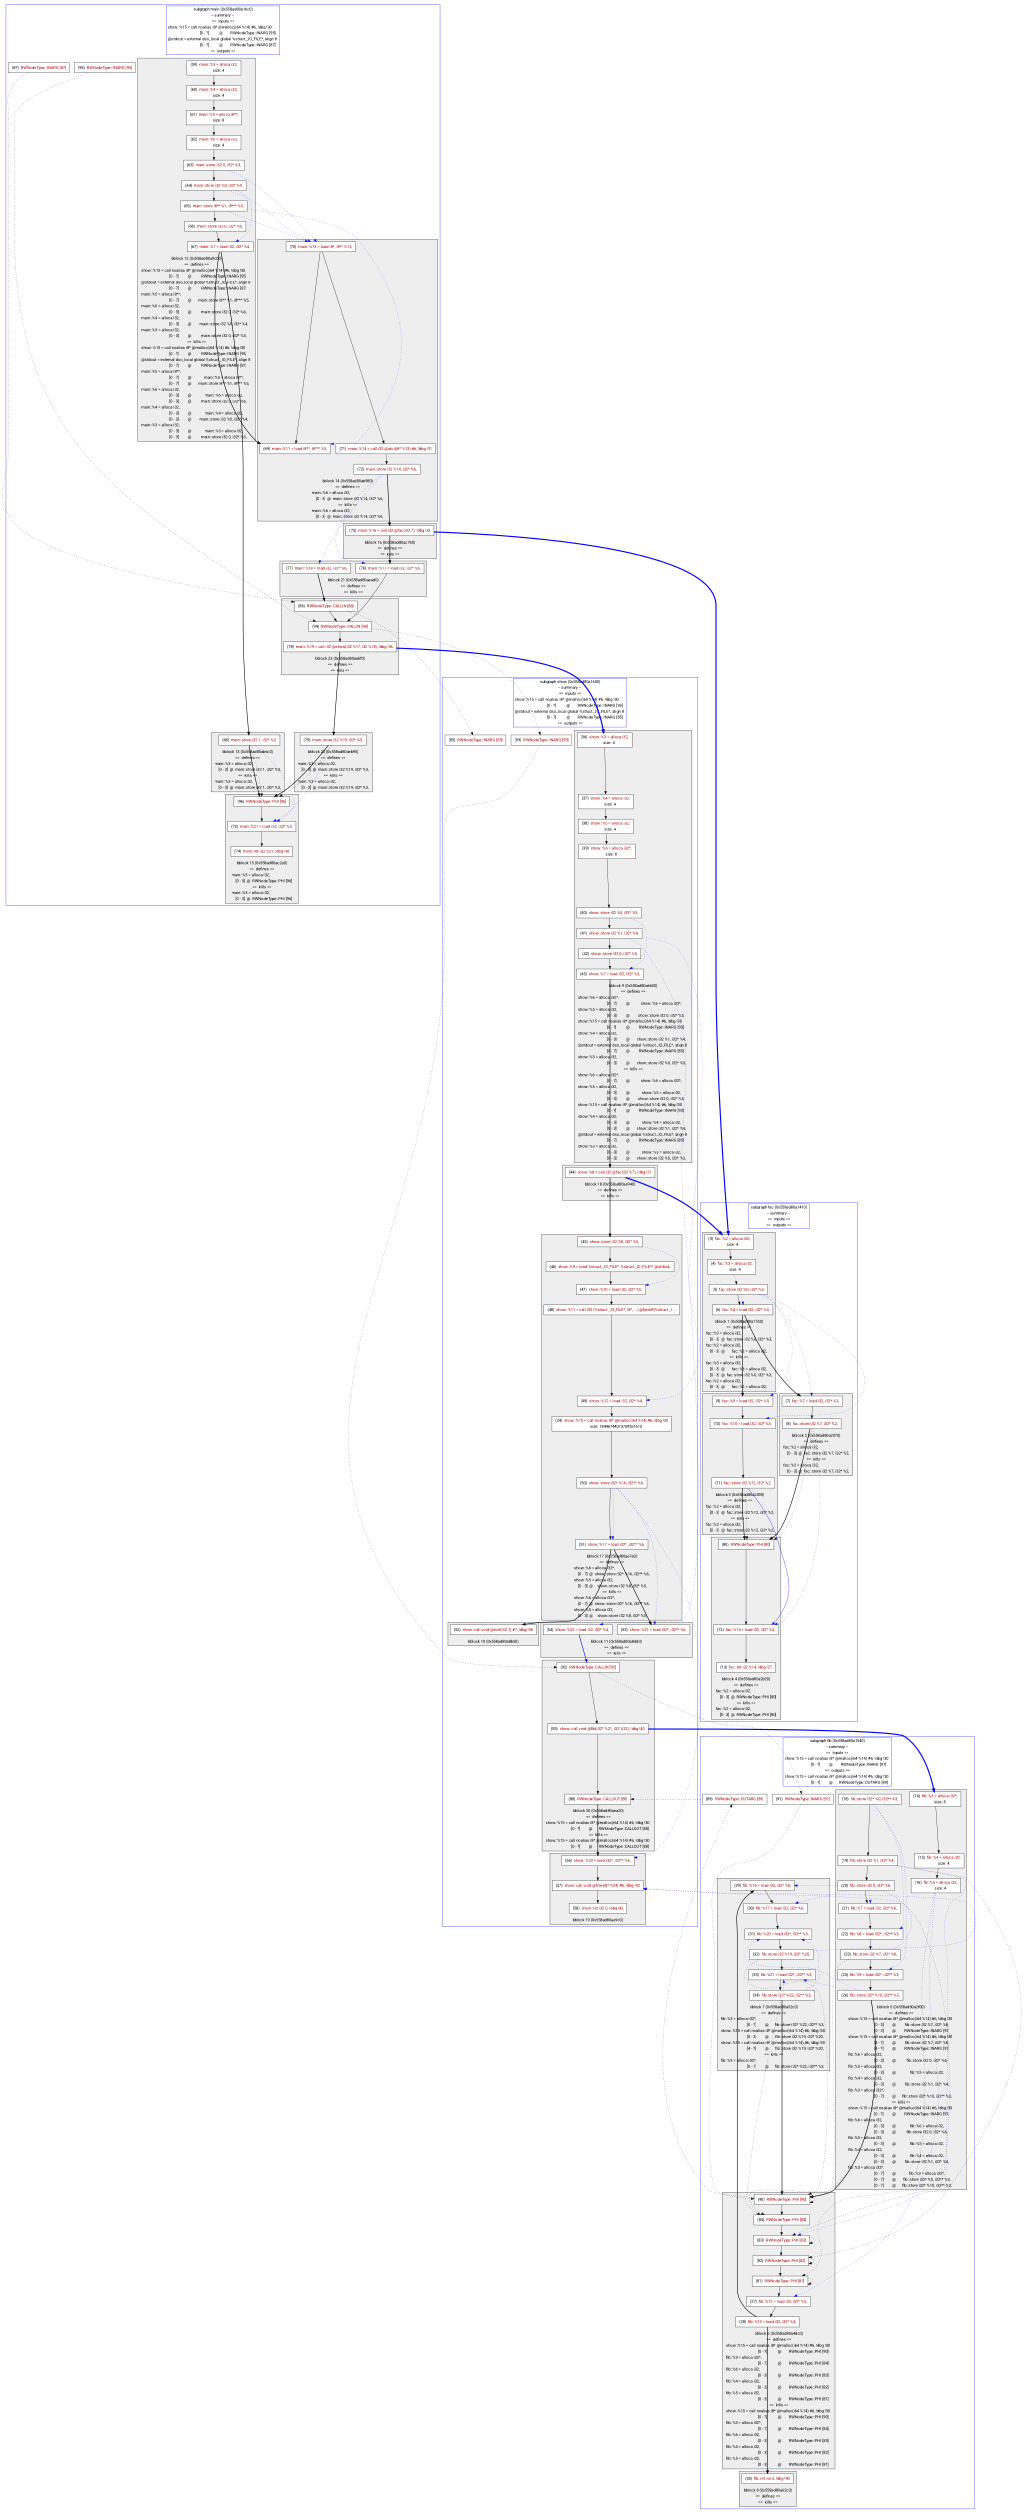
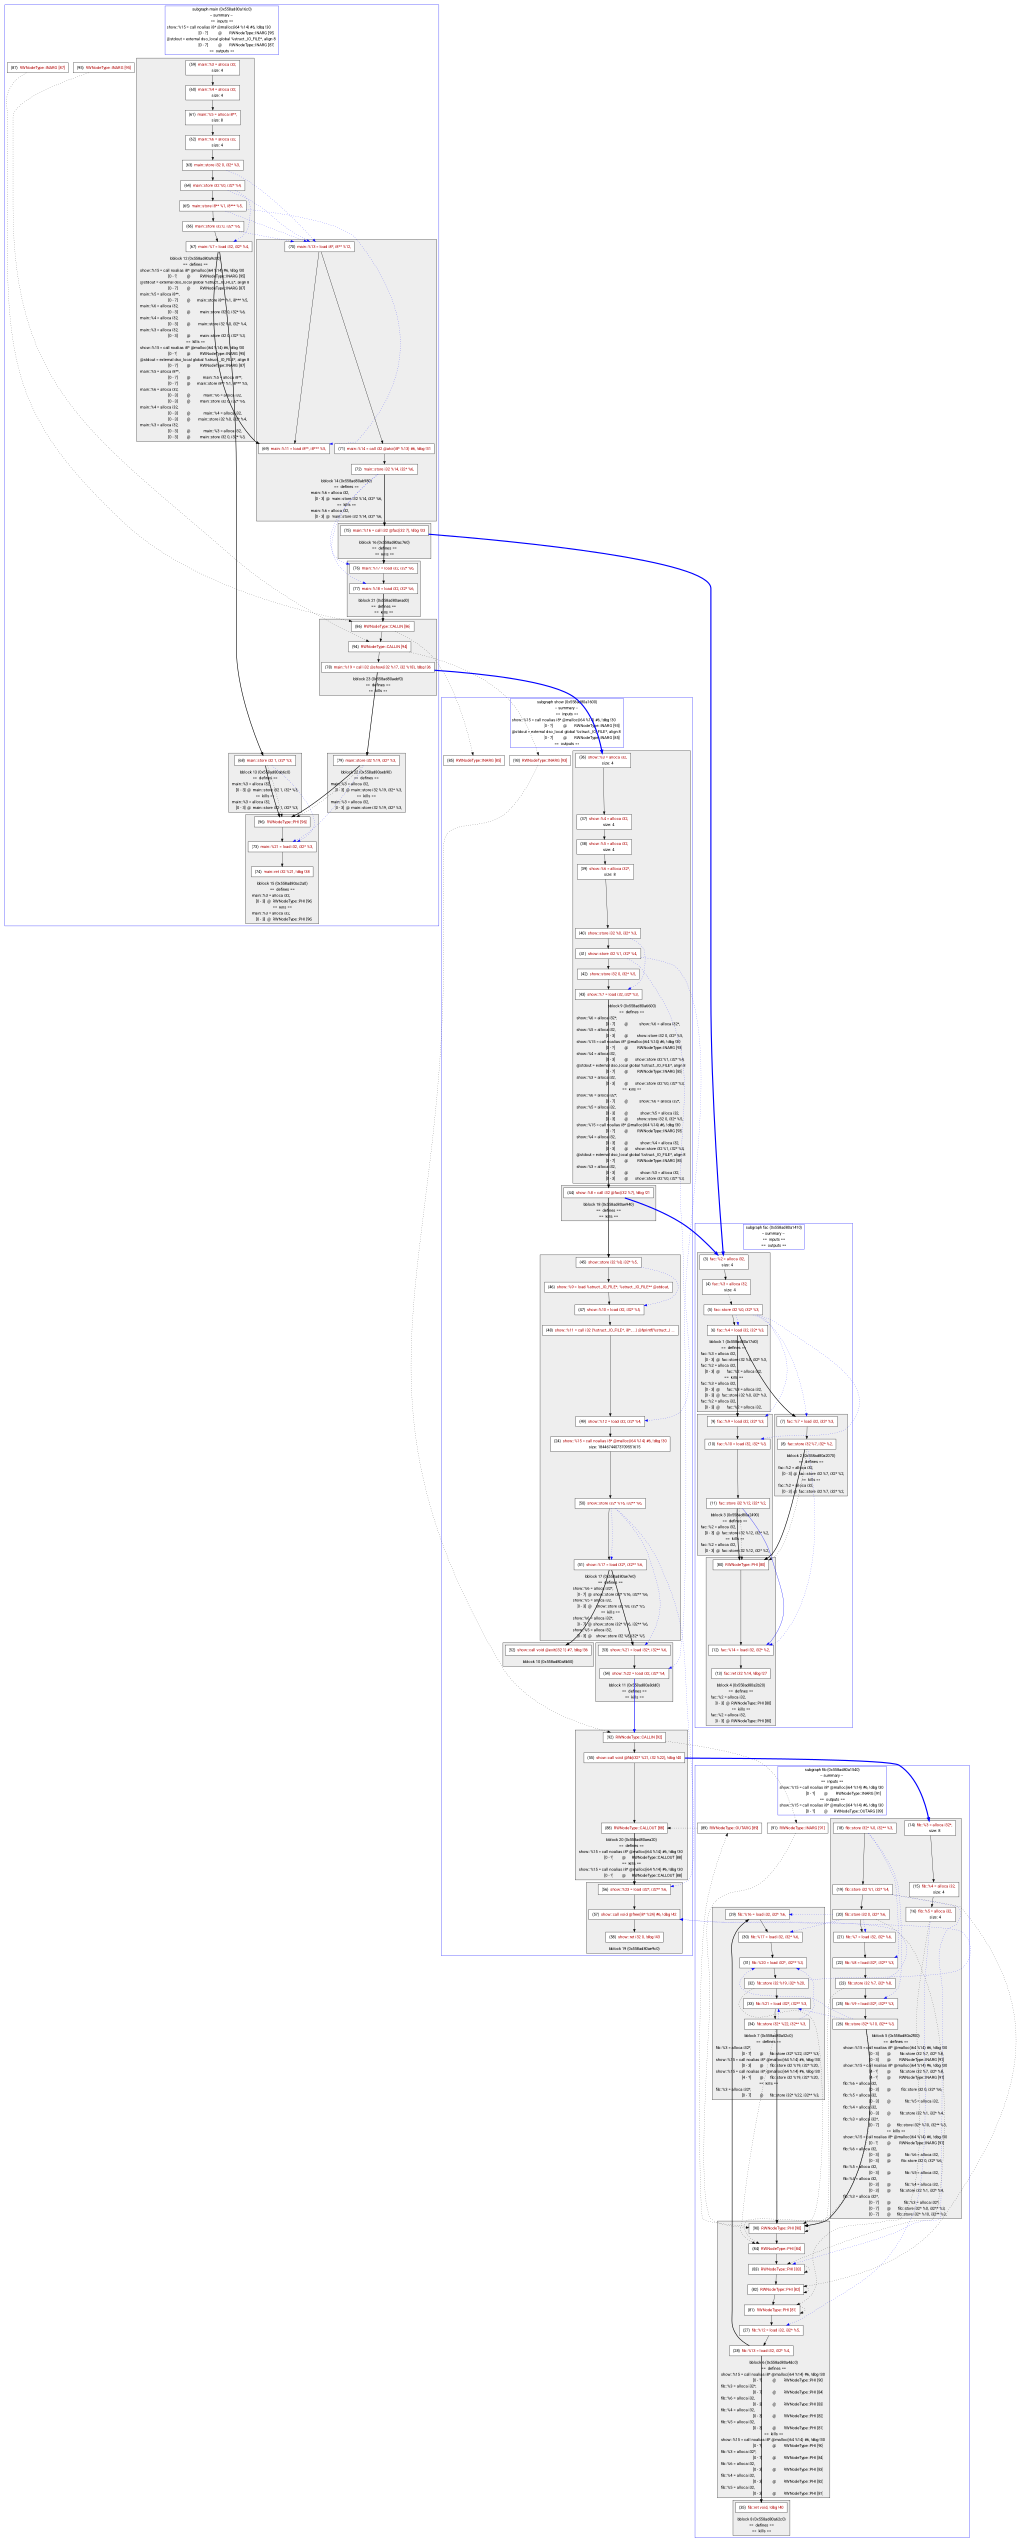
none -> (265, 236)
(369, 601) -> (384, 577)
none -> (634, 1660)
